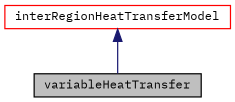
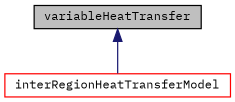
(118, 58) -> (118, 58)
